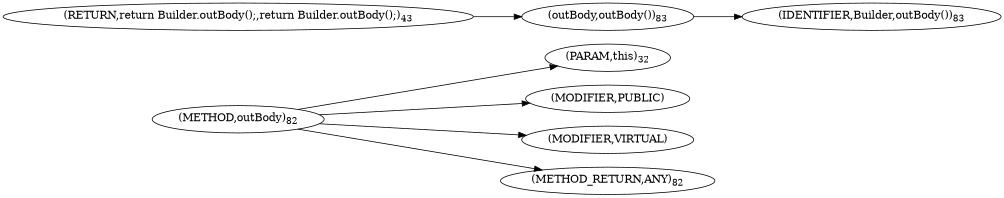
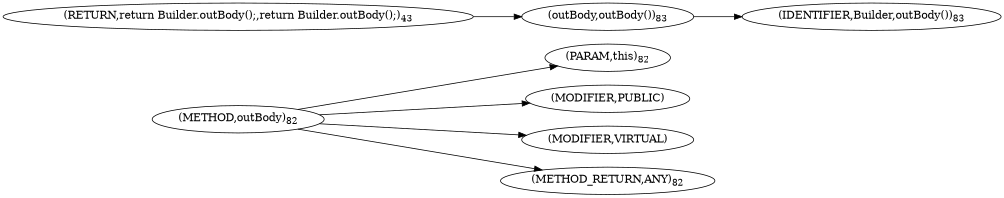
(644, 57) -> (644, 57)
